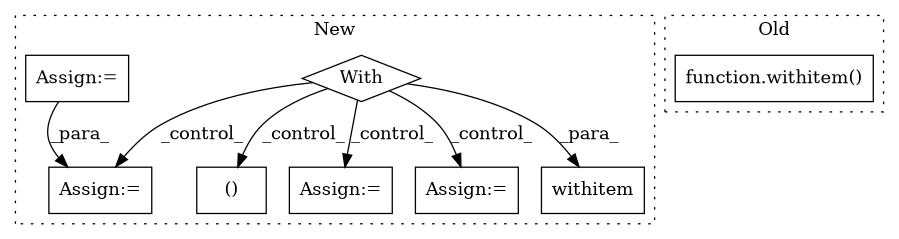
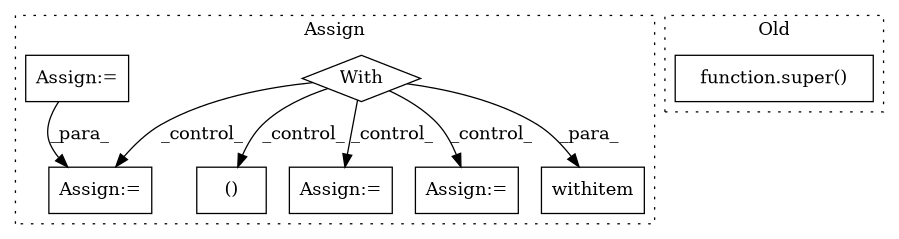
(335, 30) -> (335, 30)
(774, 78) -> (774, 78)
